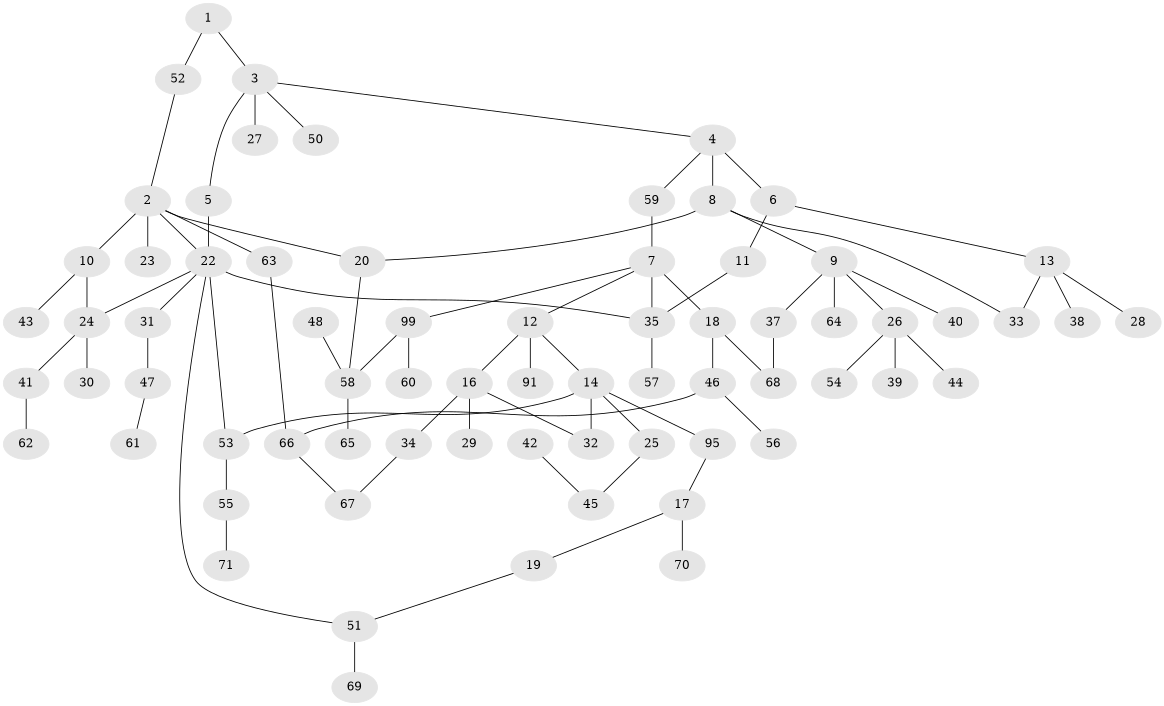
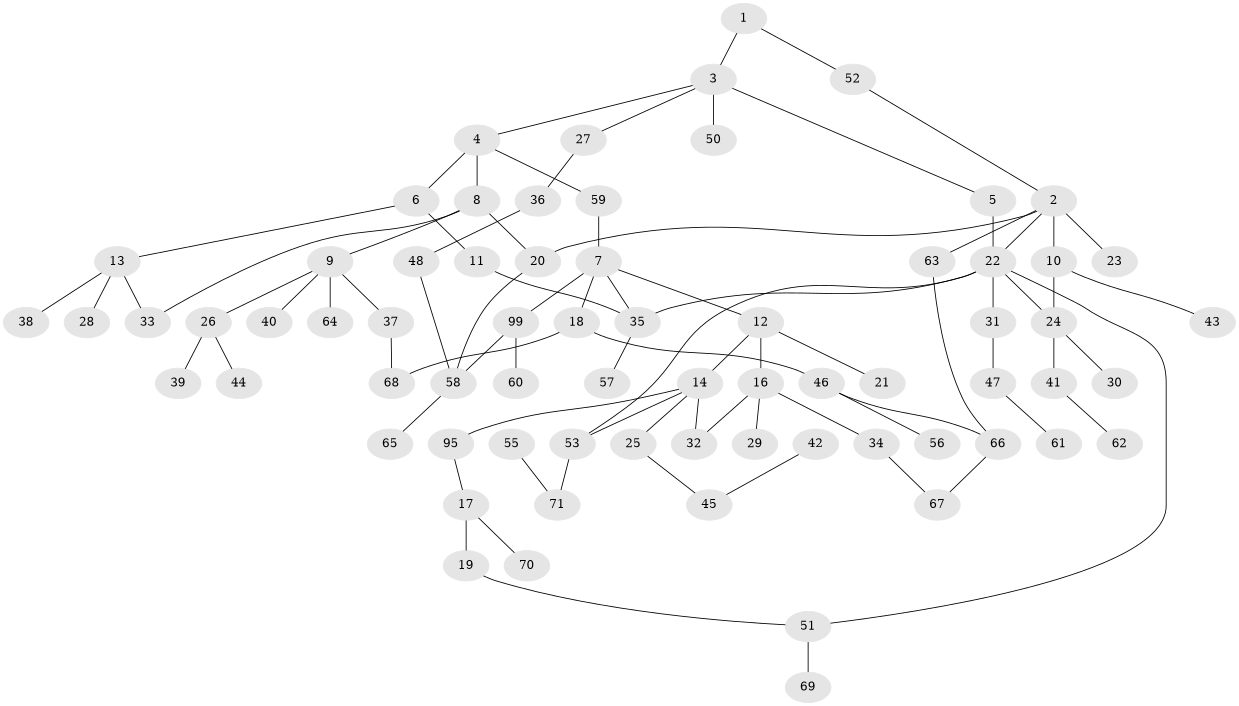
none -> (538, 201)
(530, 383) -> (882, 383)
(834, 383) -> none
(226, 475) -> (565, 475)
